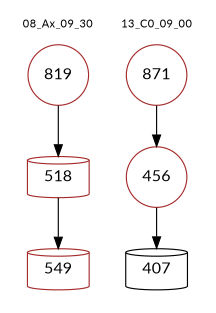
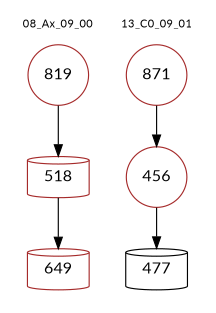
(58, 25) -> (58, 25)
(157, 25) -> (157, 25)
(58, 269) -> (58, 269)
(157, 269) -> (157, 269)
